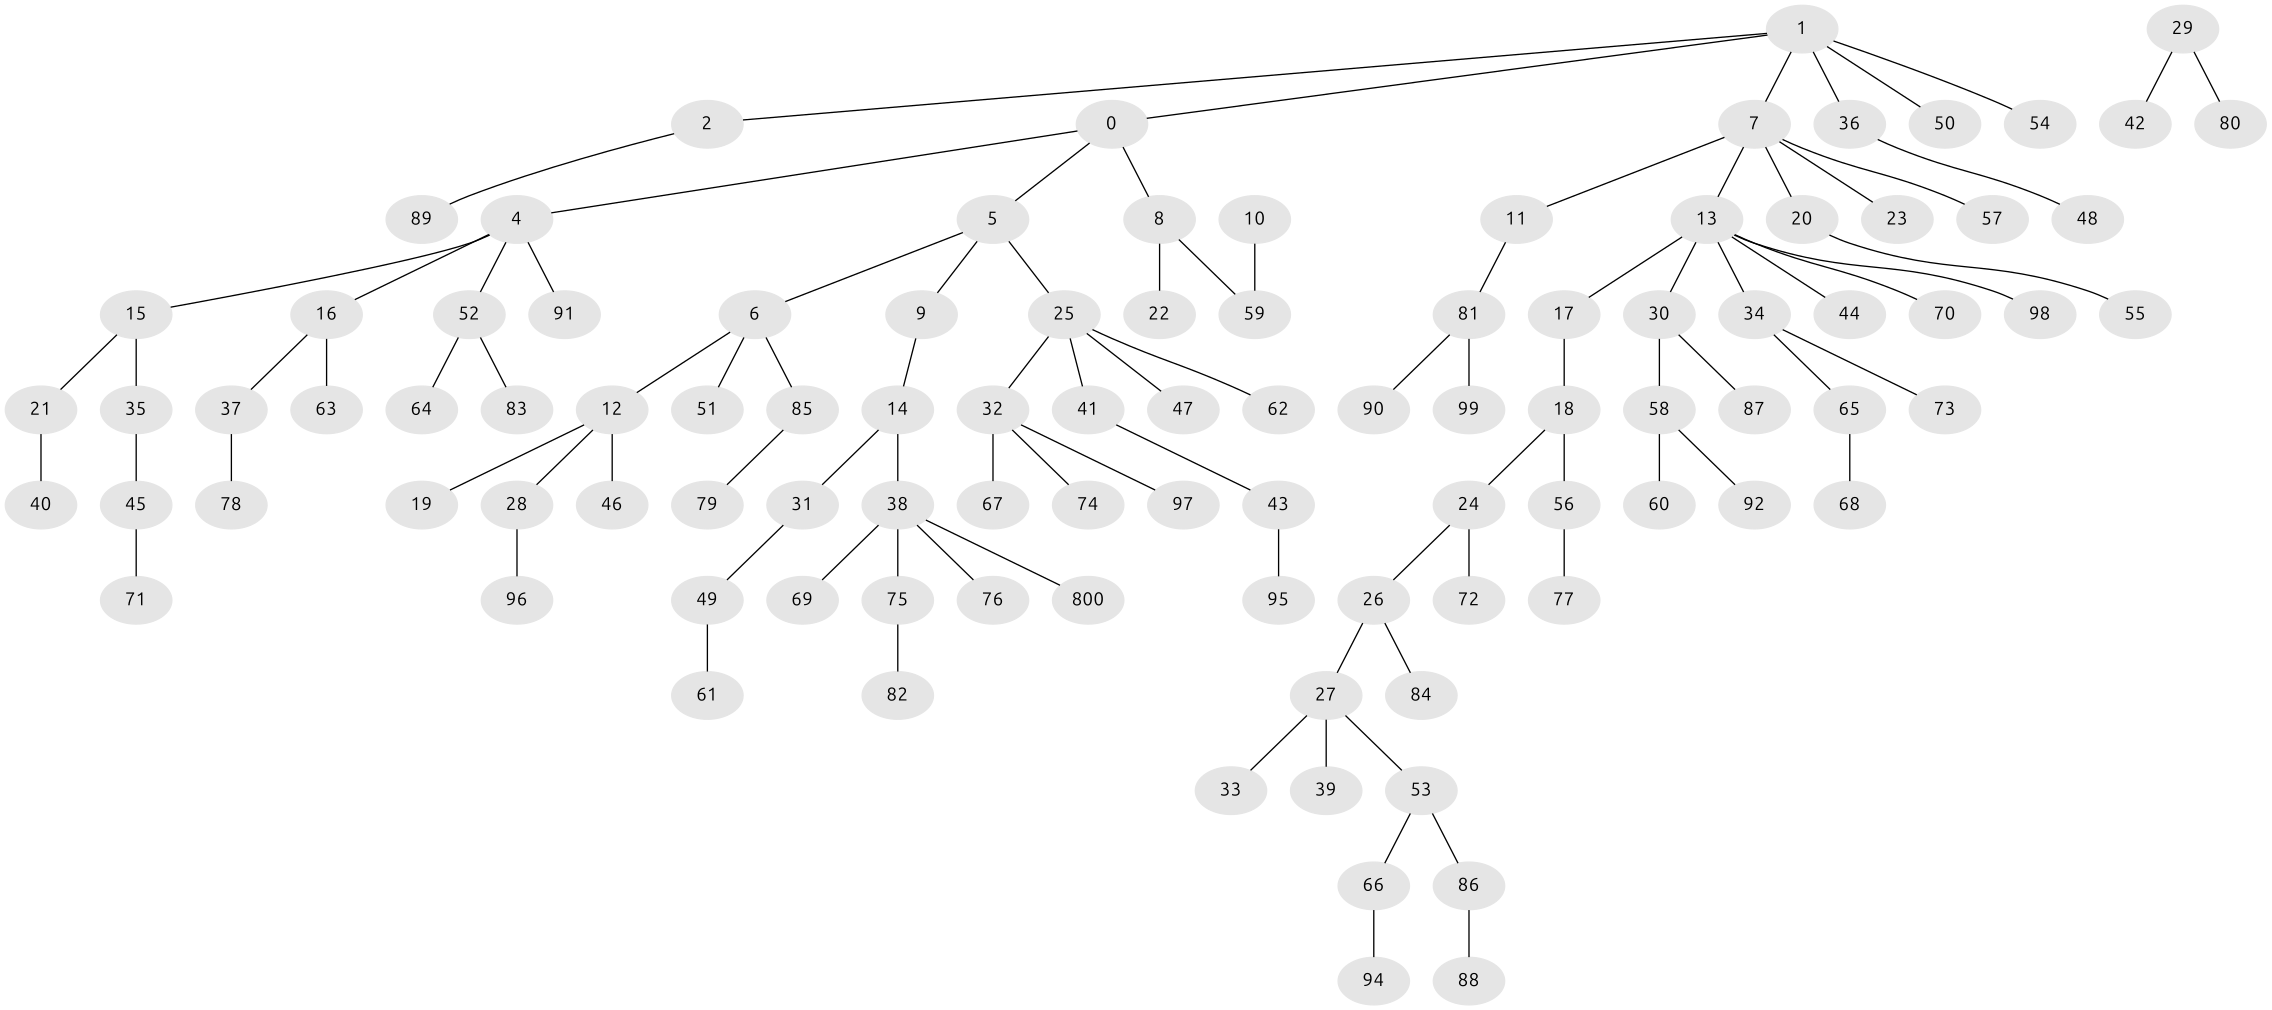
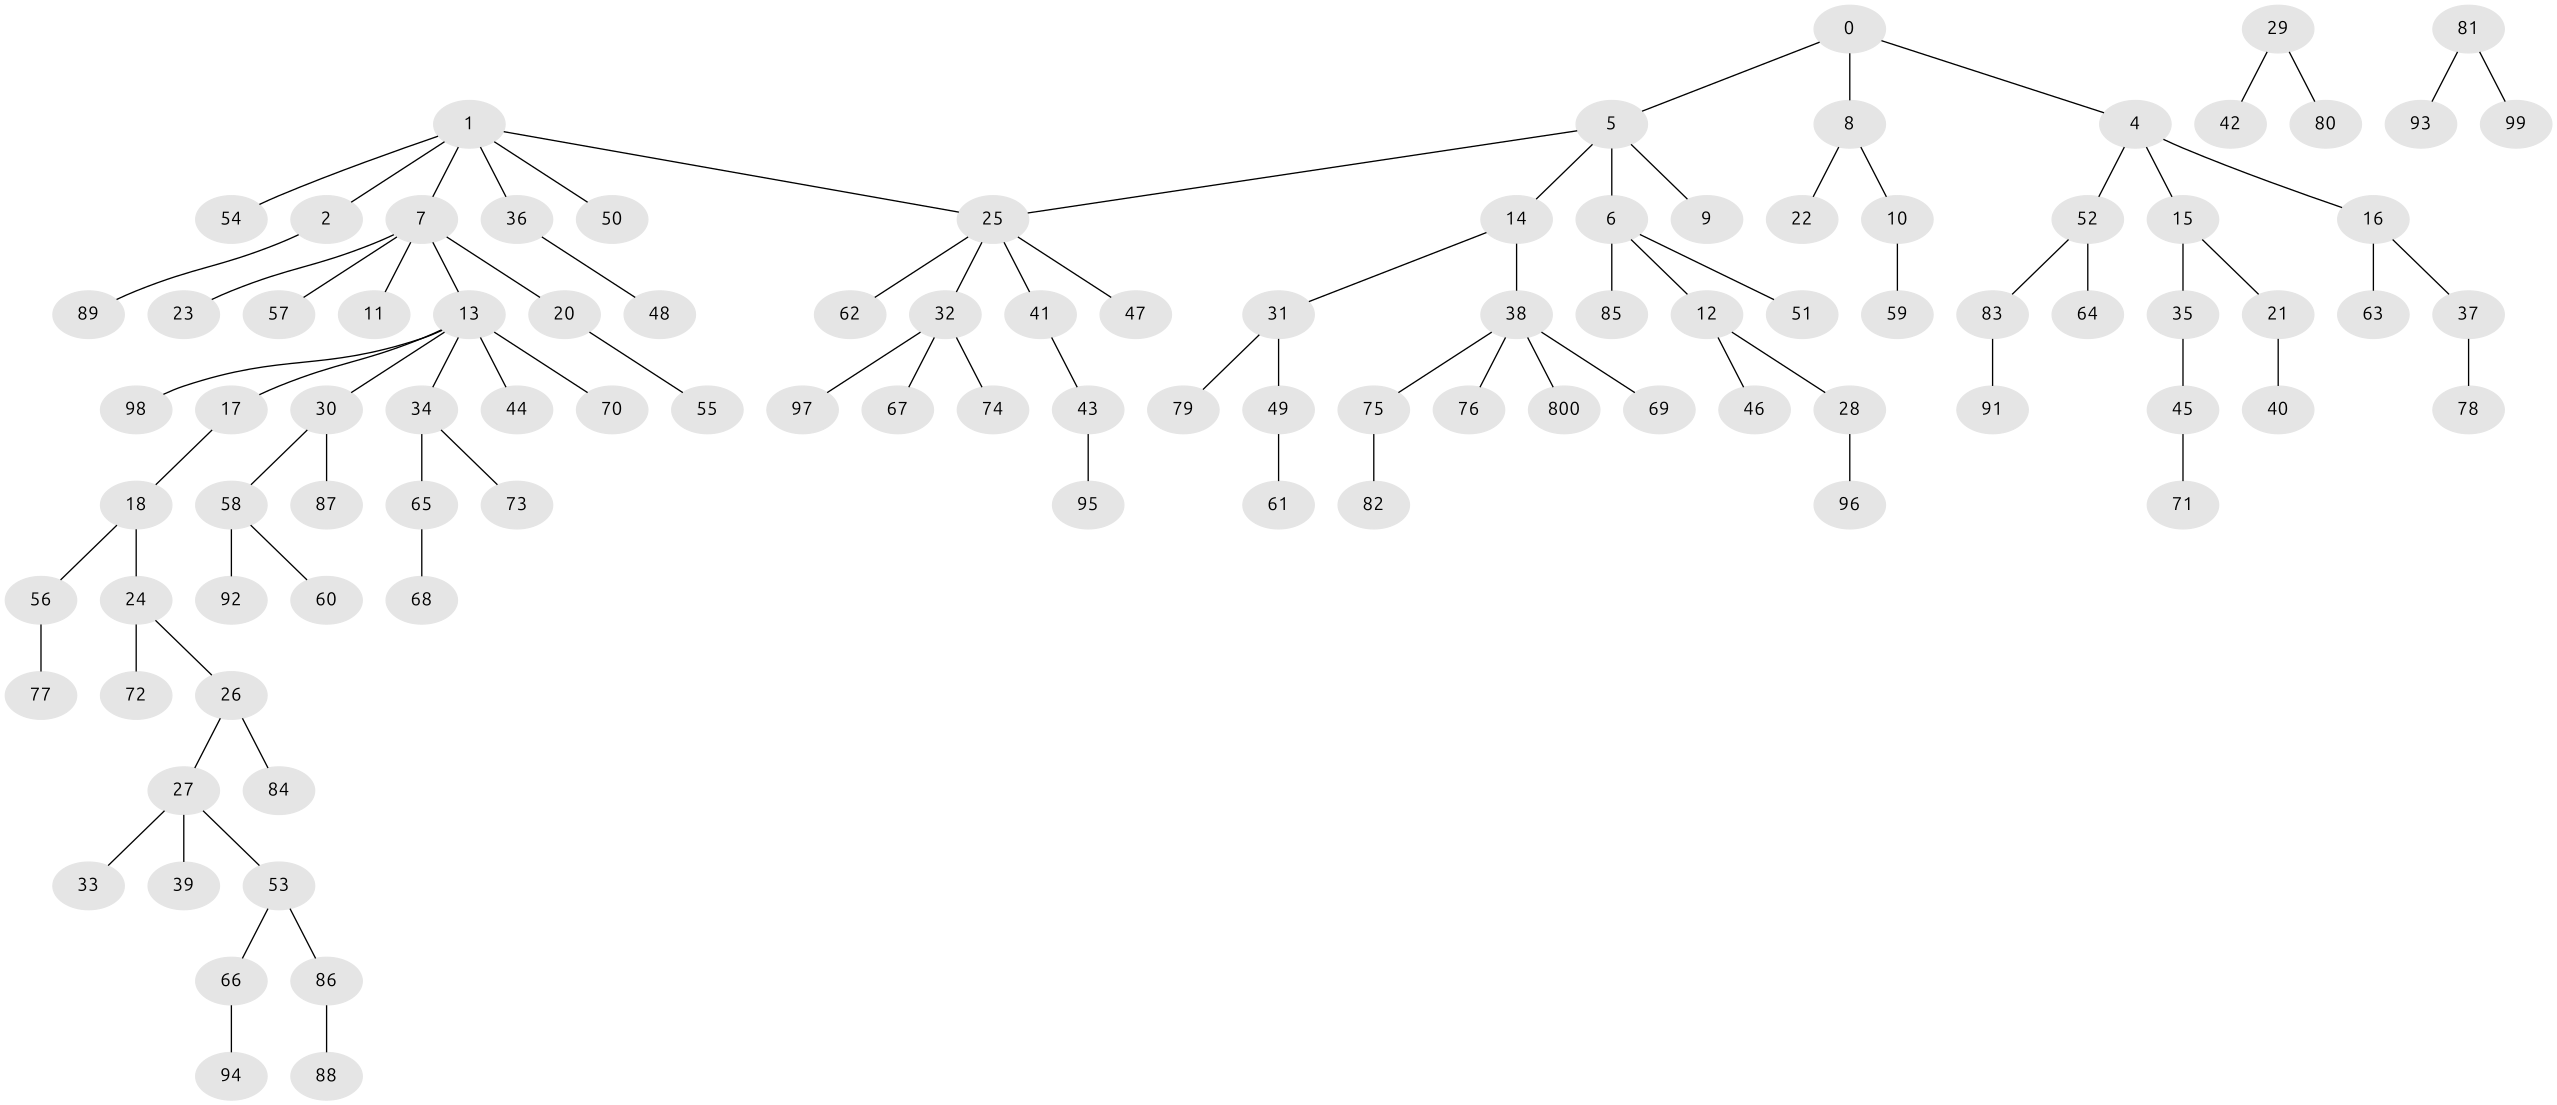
(1457, 77) -> (731, 172)
(541, 267) -> (1993, 362)
(1207, 267) -> (1874, 172)
(1493, 267) -> none
(910, 362) -> (1564, 172)
(1374, 410) -> (2421, 124)
(755, 457) -> (1231, 362)
(422, 505) -> none
